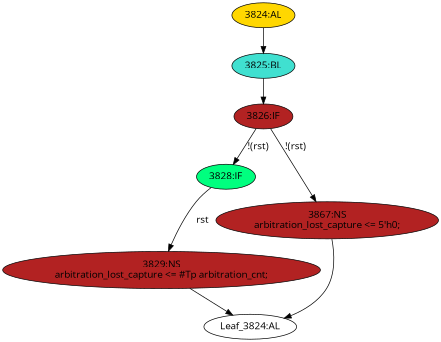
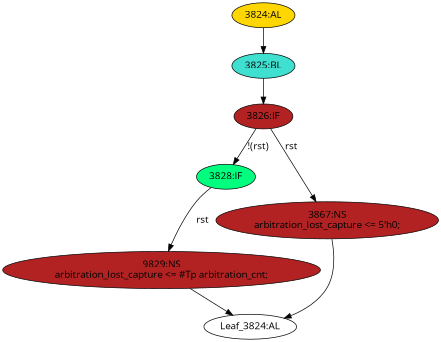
(296, 147) -> (291, 147)
(162, 270) -> (162, 270)
